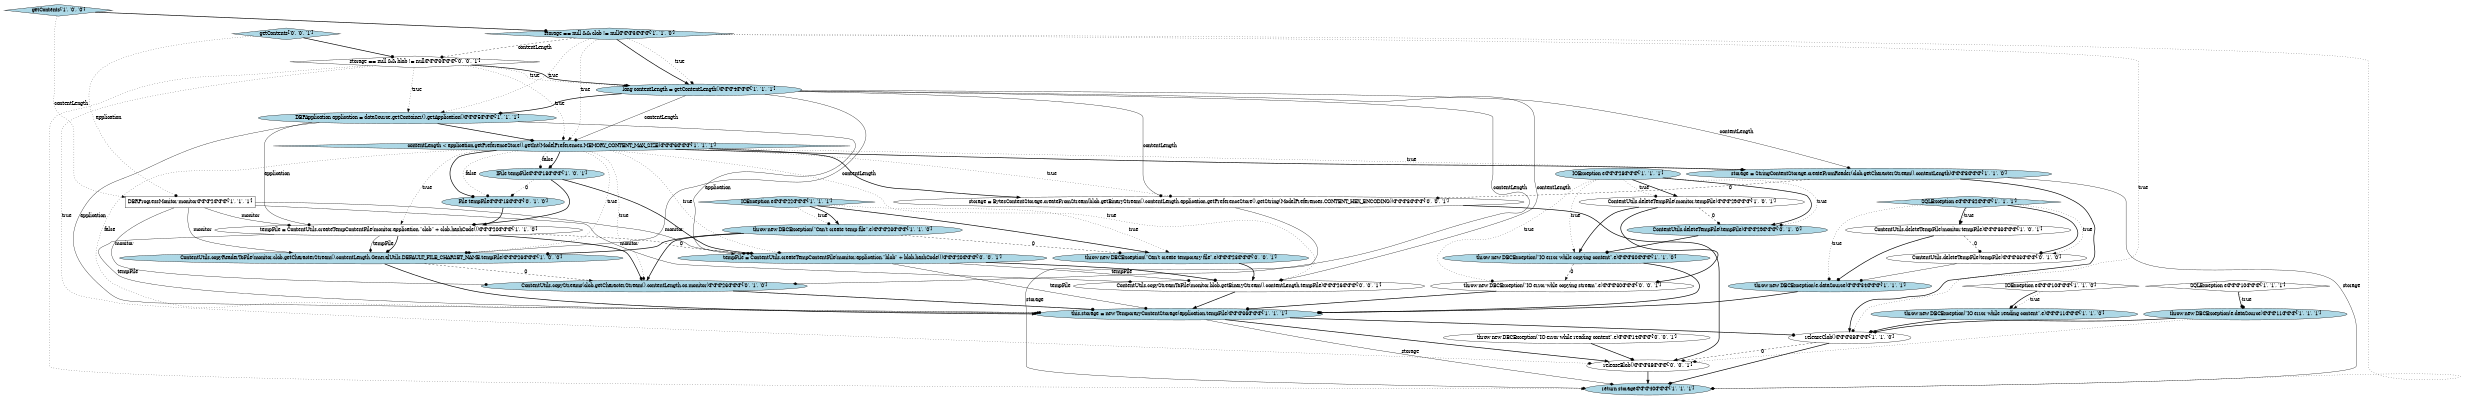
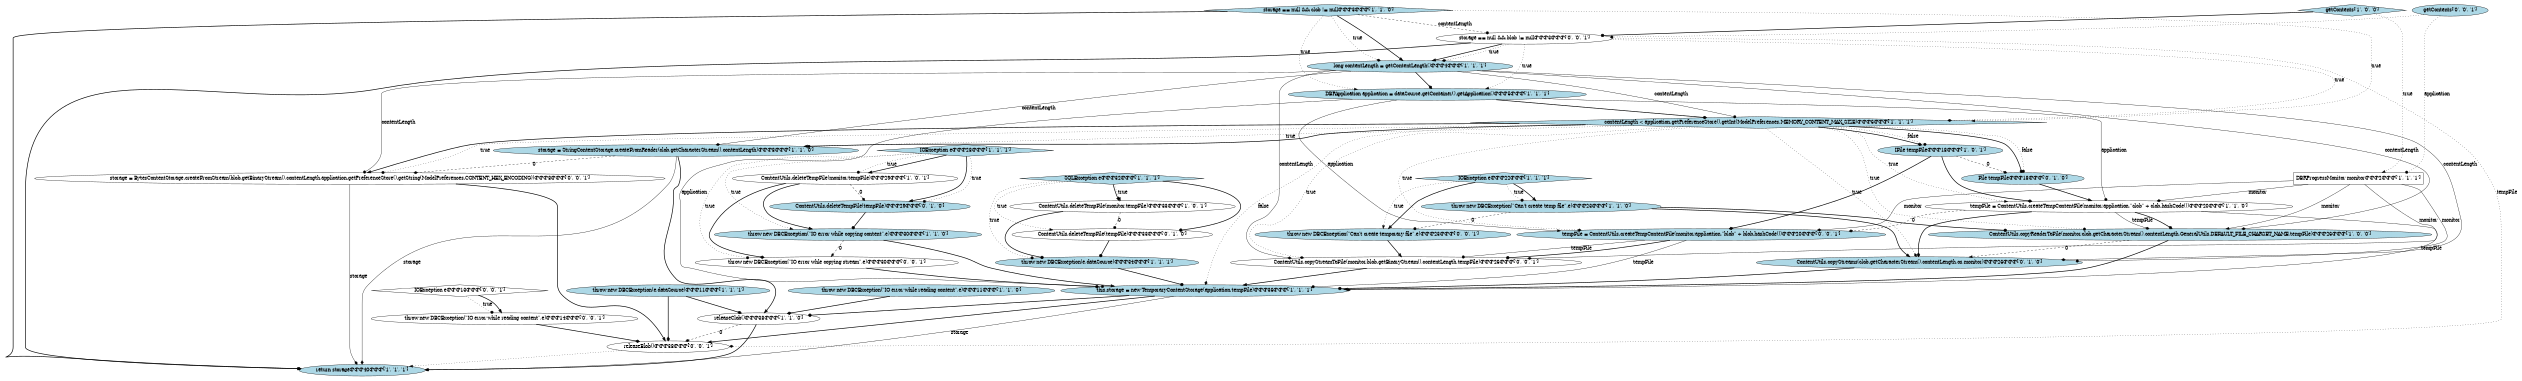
(320, 21) -> (1959, 24)
(286, 34) -> (2450, 10)
(1676, 44) -> none
(347, 47) -> (2019, 30)
(2117, 48) -> (313, 24)
(415, 62) -> (1524, 38)
(71, 104) -> (2408, 94)
(1618, 174) -> (965, 150)
(524, 187) -> (1980, 164)
(67, 216) -> (2507, 193)
(1910, 272) -> (1105, 247)
(2051, 286) -> none
(2238, 286) -> none
none -> (460, 291)
(1945, 341) -> (668, 317)
(1751, 363) -> (600, 366)
(1648, 376) -> (517, 358)
(530, 383) -> (503, 75)
